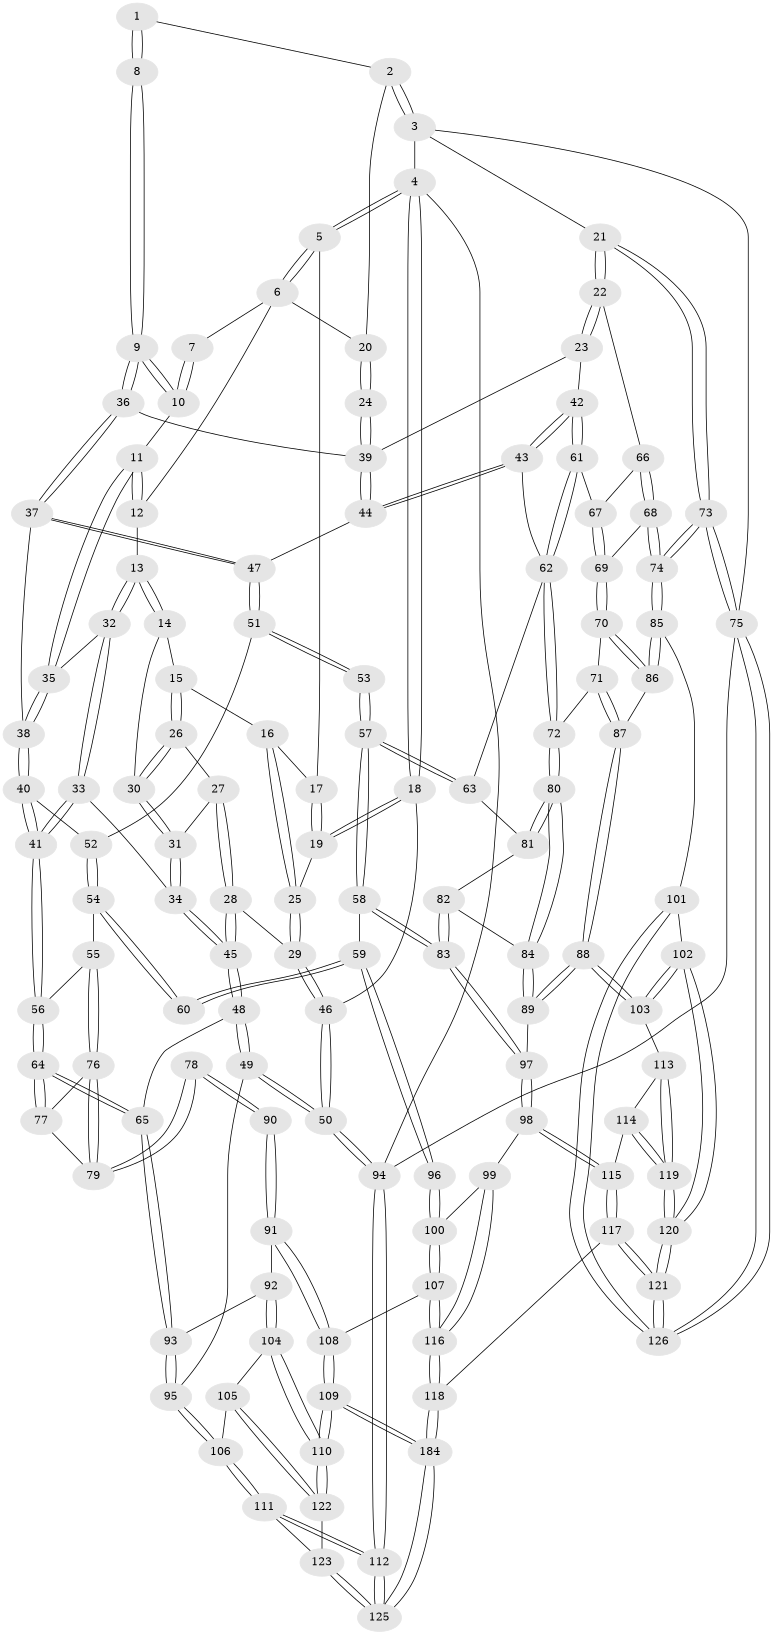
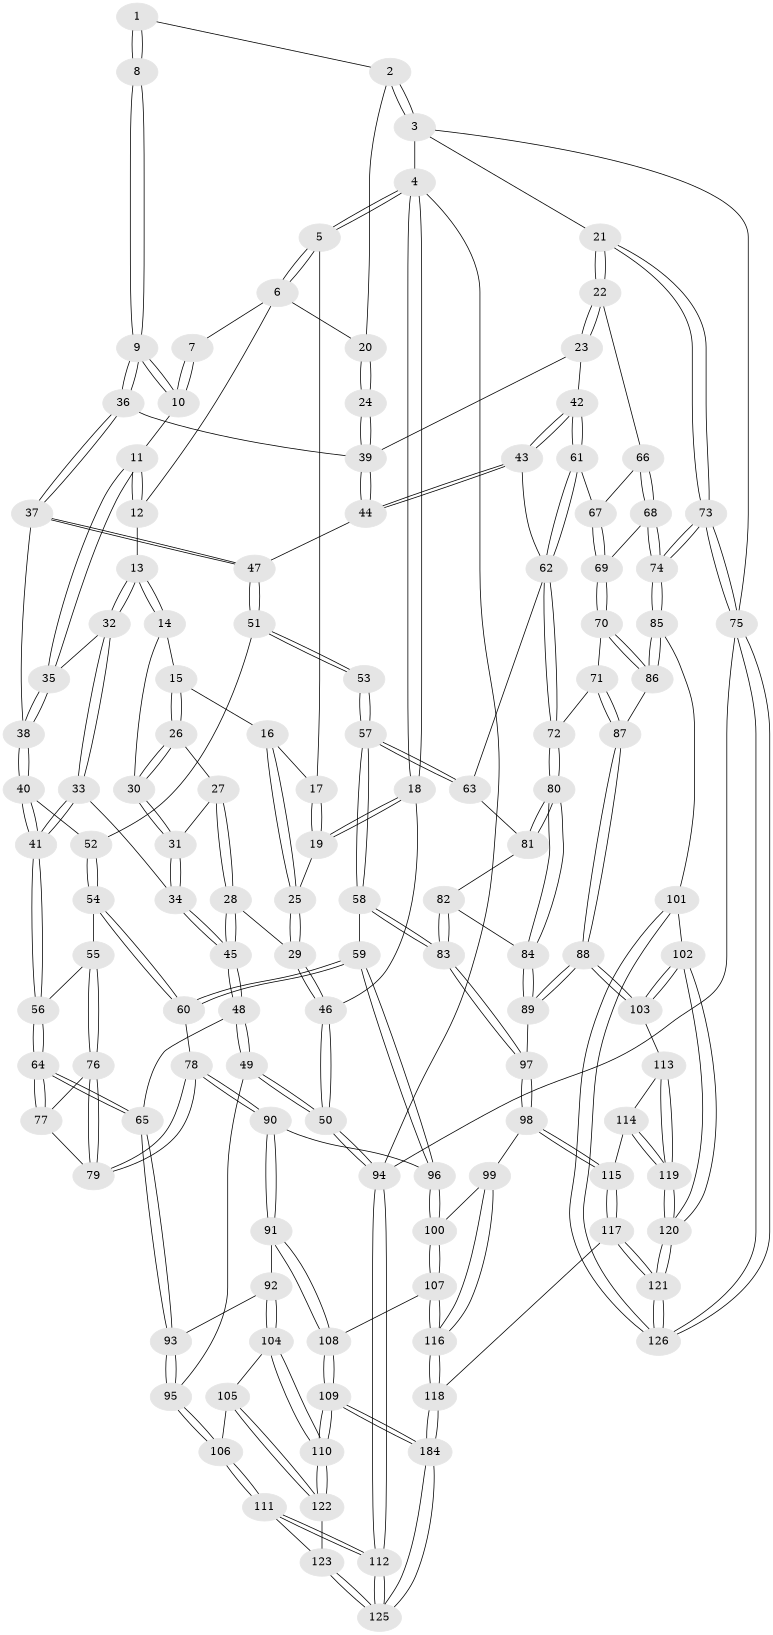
none -> (188, 1043)
none -> (336, 1145)
